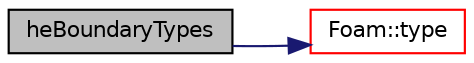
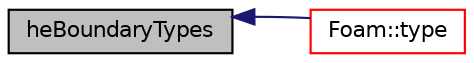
(260, 46) -> (283, 17)
